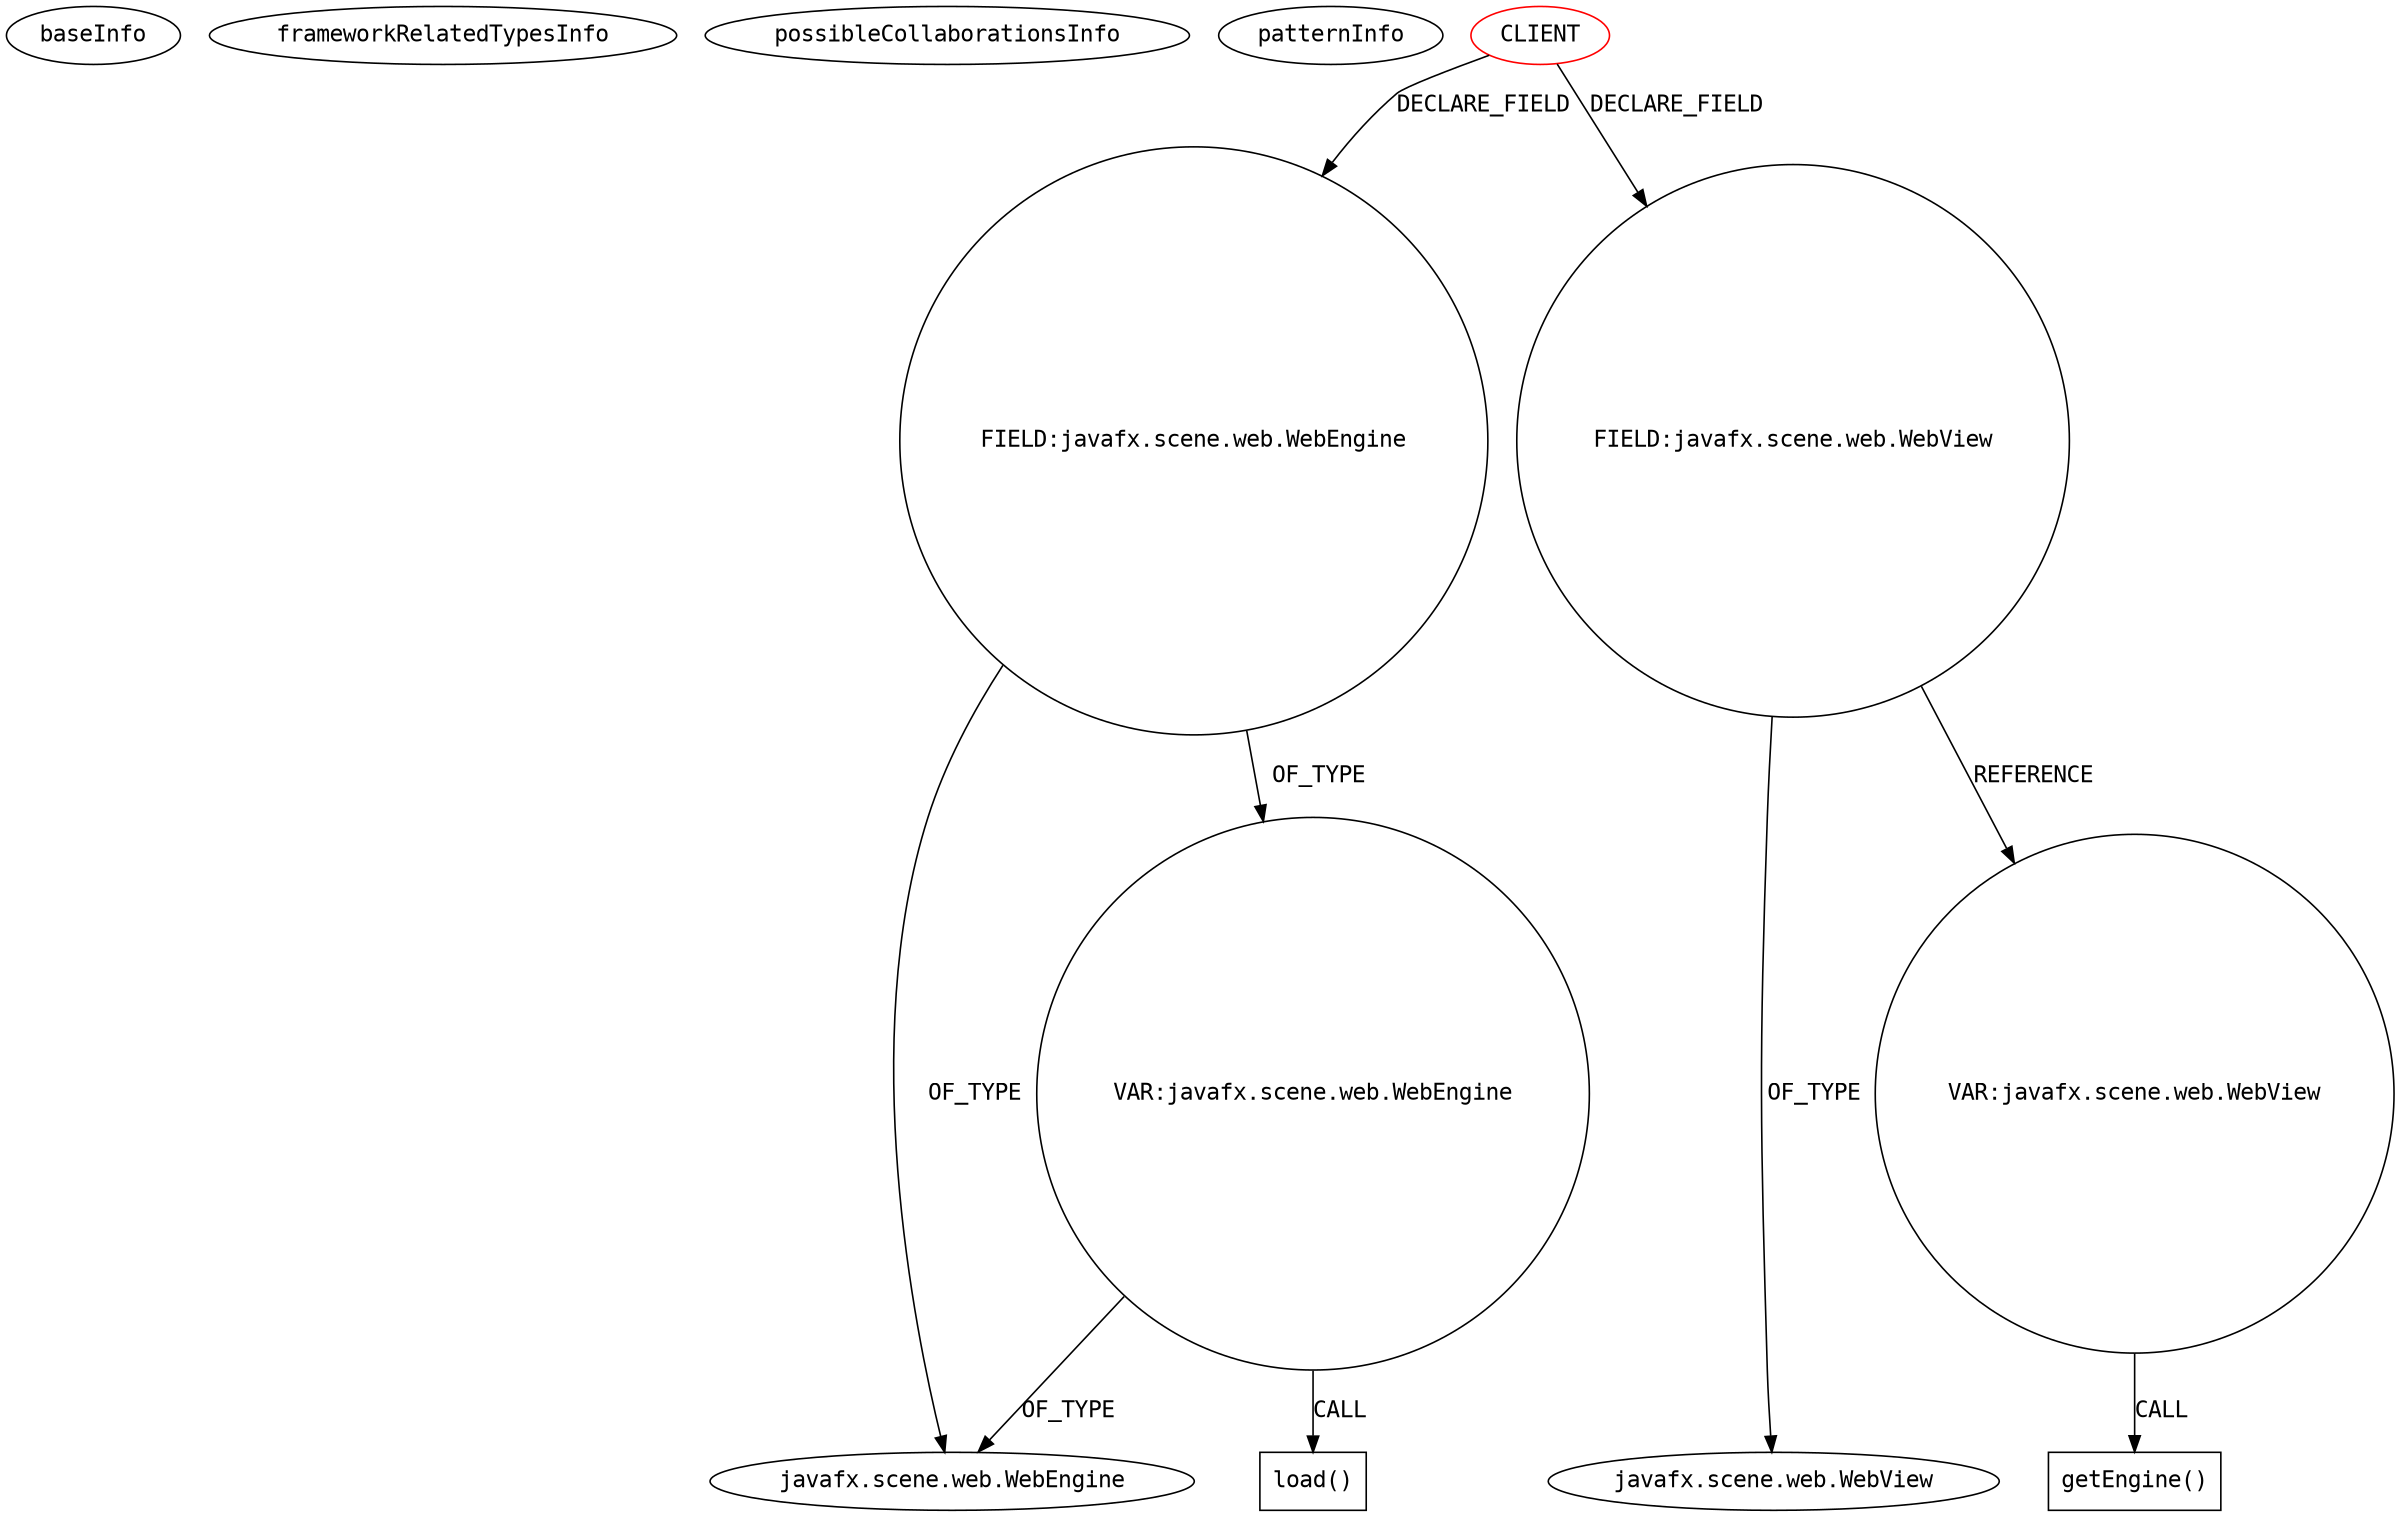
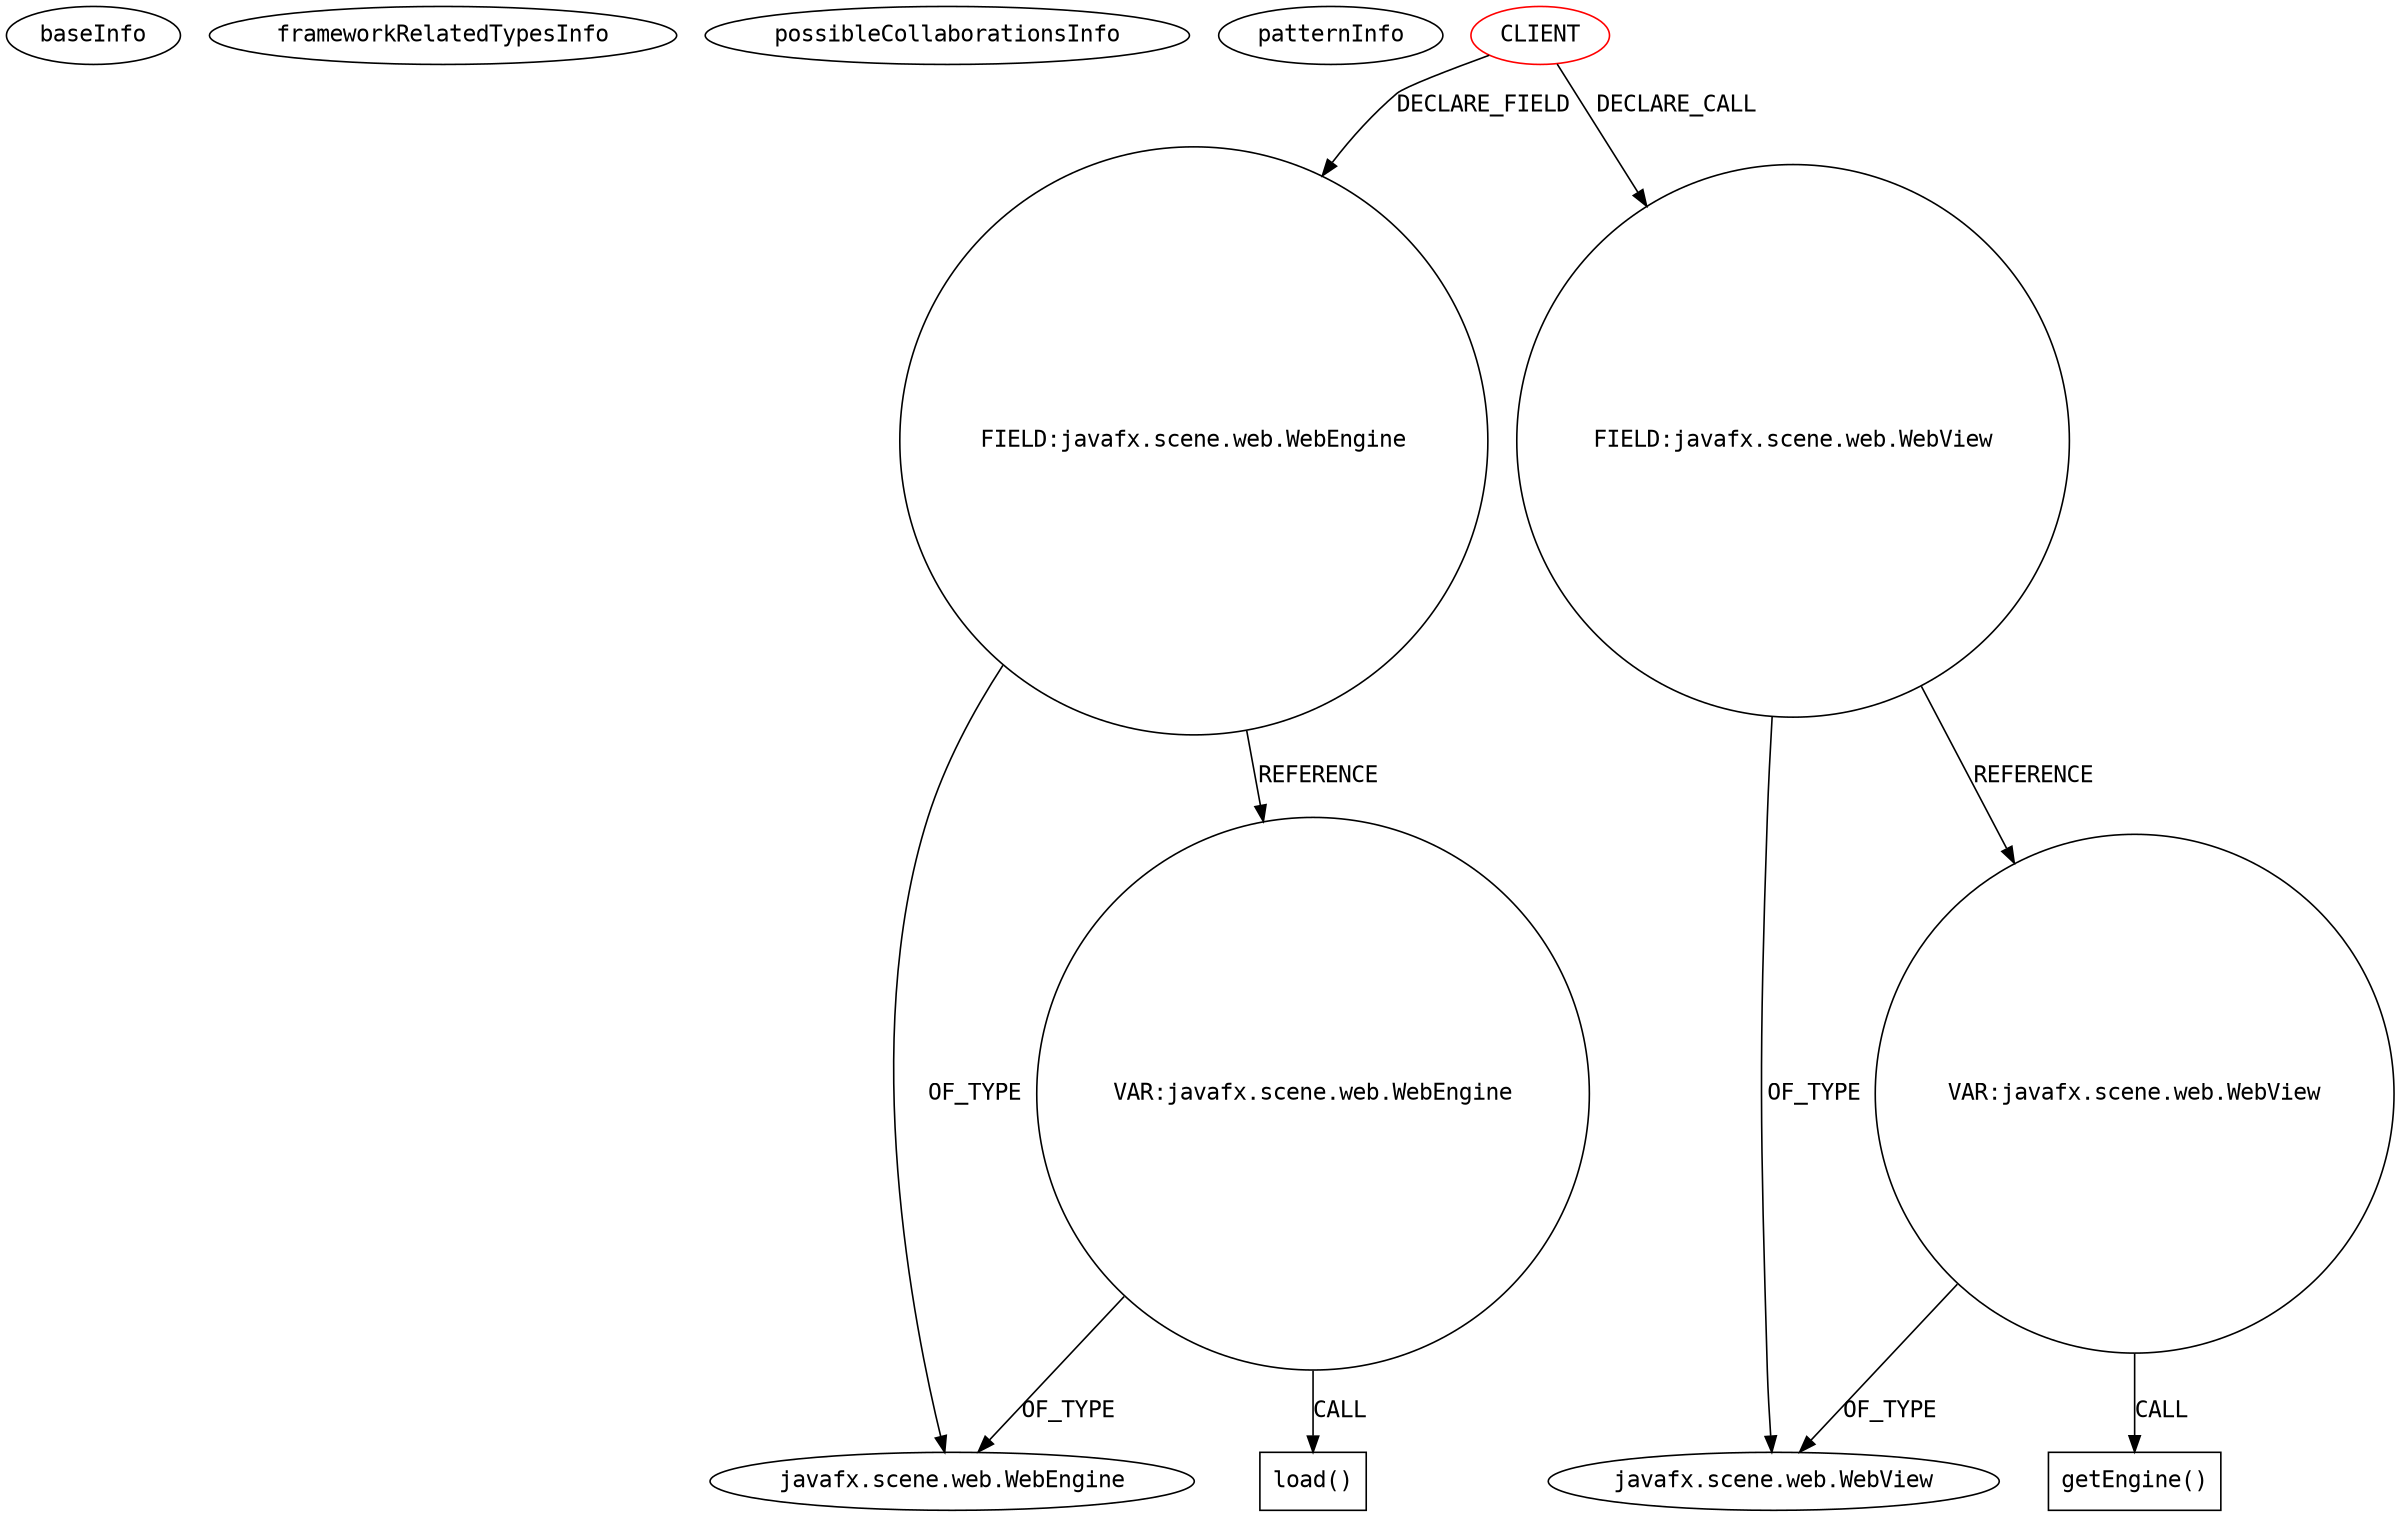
(1677, 106) -> (1677, 106)
(1319, 776) -> (1319, 776)
none -> (1884, 1362)
